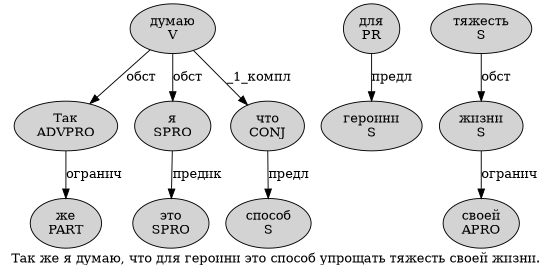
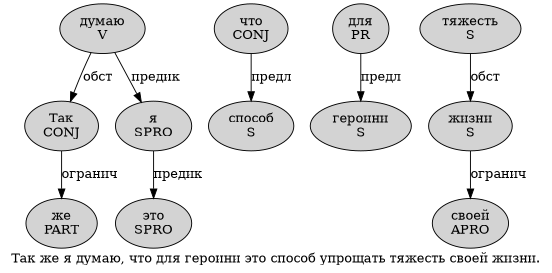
(217, 74) -> none
(188, 77) -> (156, 77)
(66, 126) -> (62, 126)
